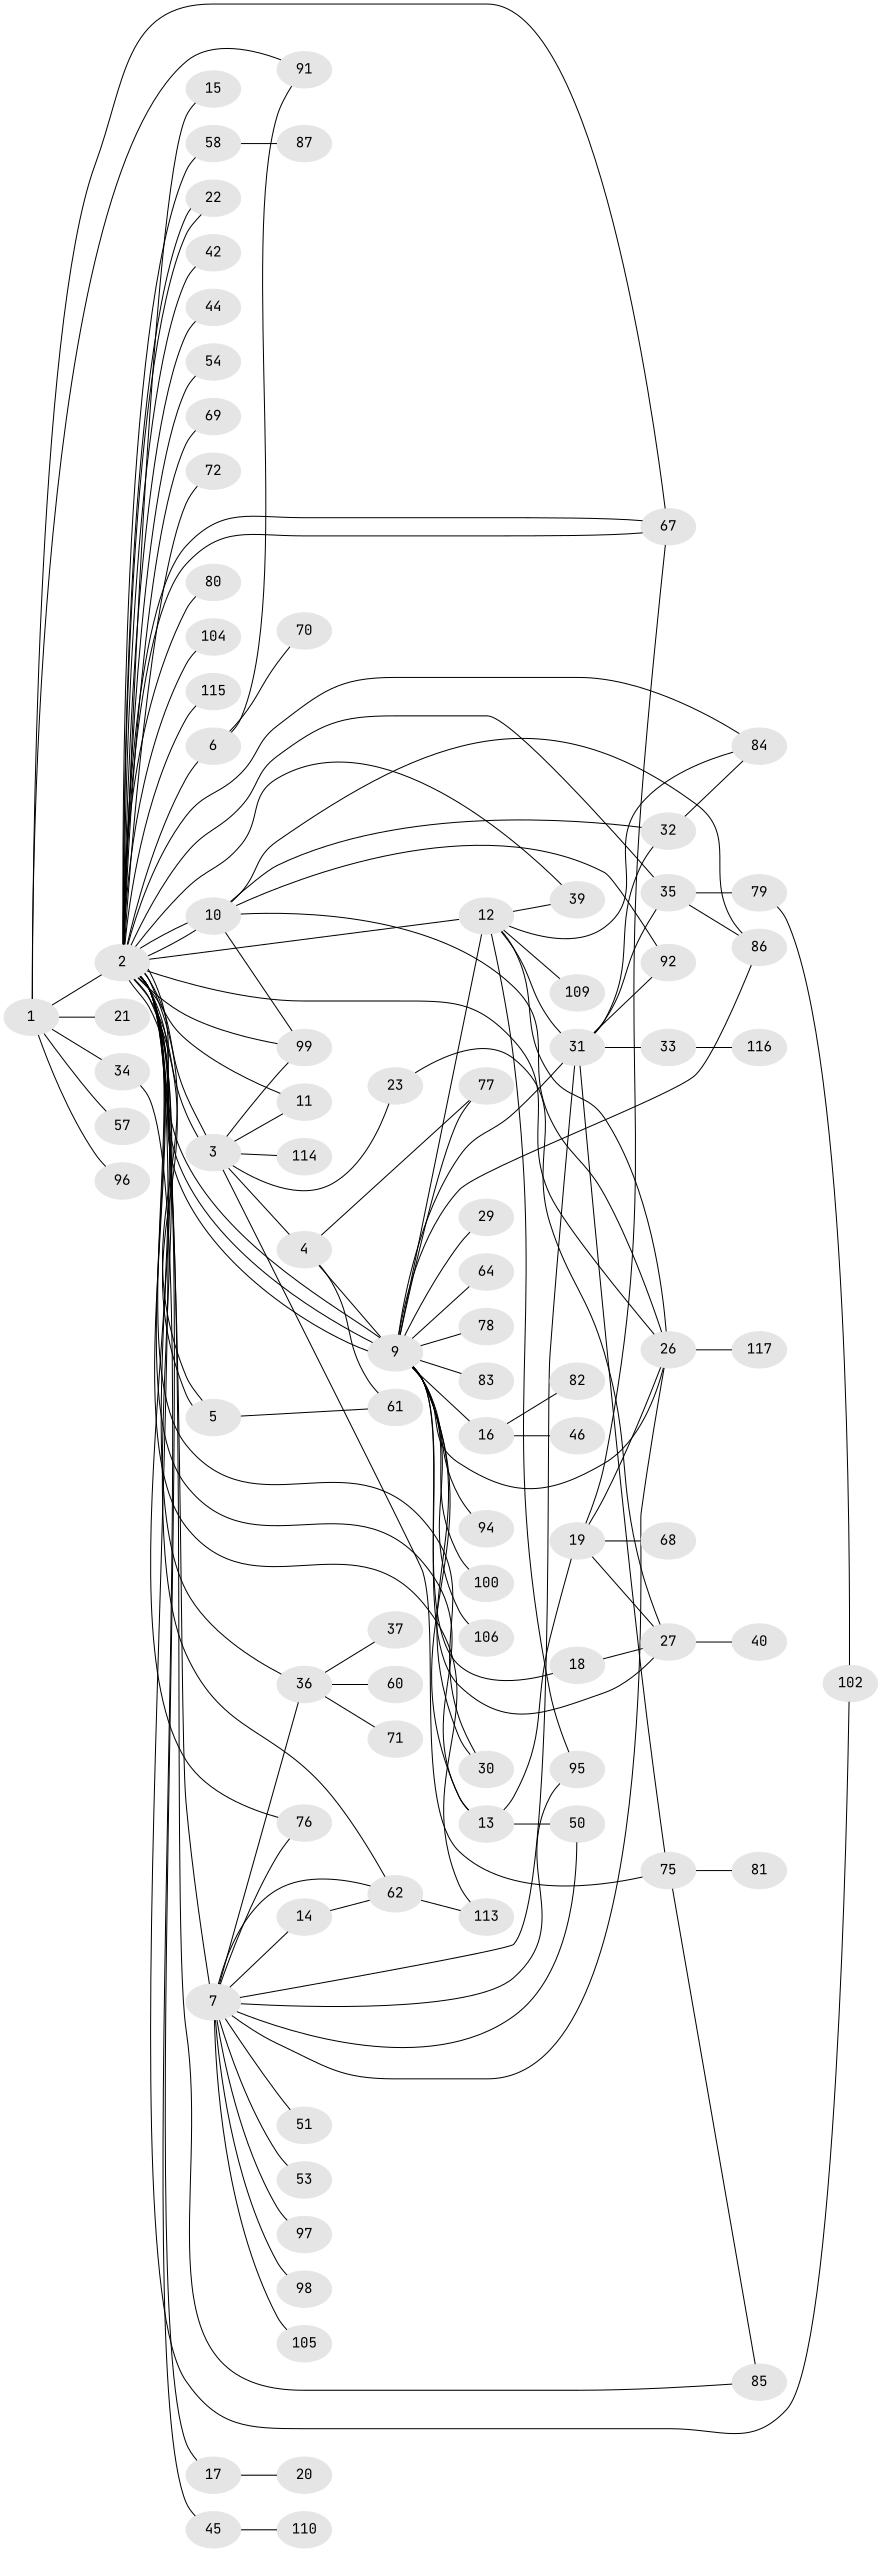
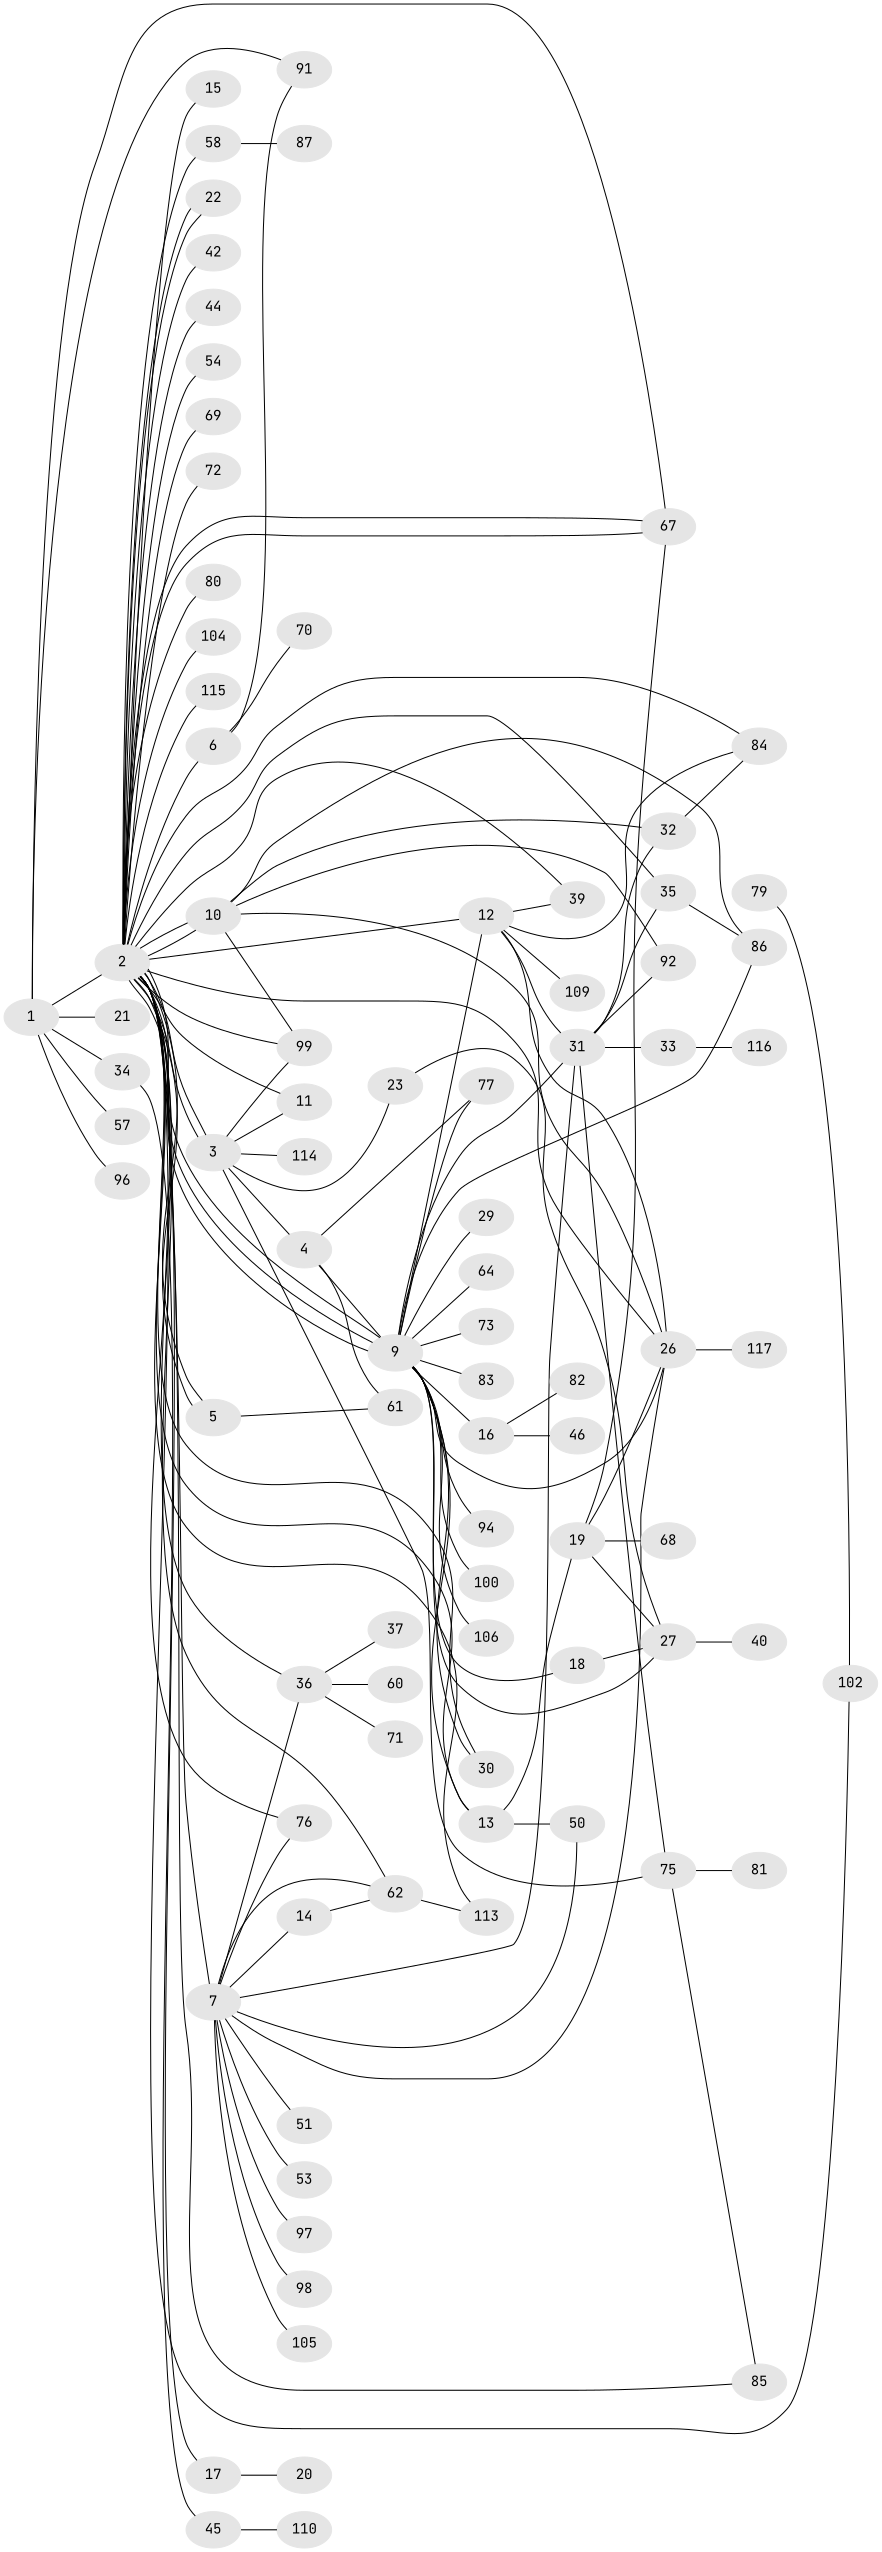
(714, 893) -> none
(486, 1327) -> (486, 1327)
(577, 1769) -> none
